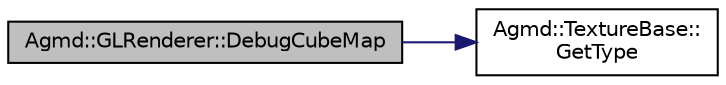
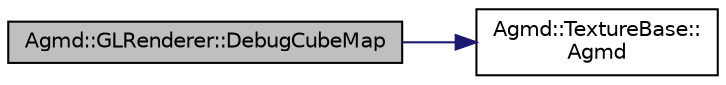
(597, 42) -> (597, 42)
